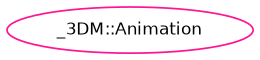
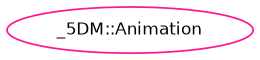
(130, 30) -> (130, 30)
